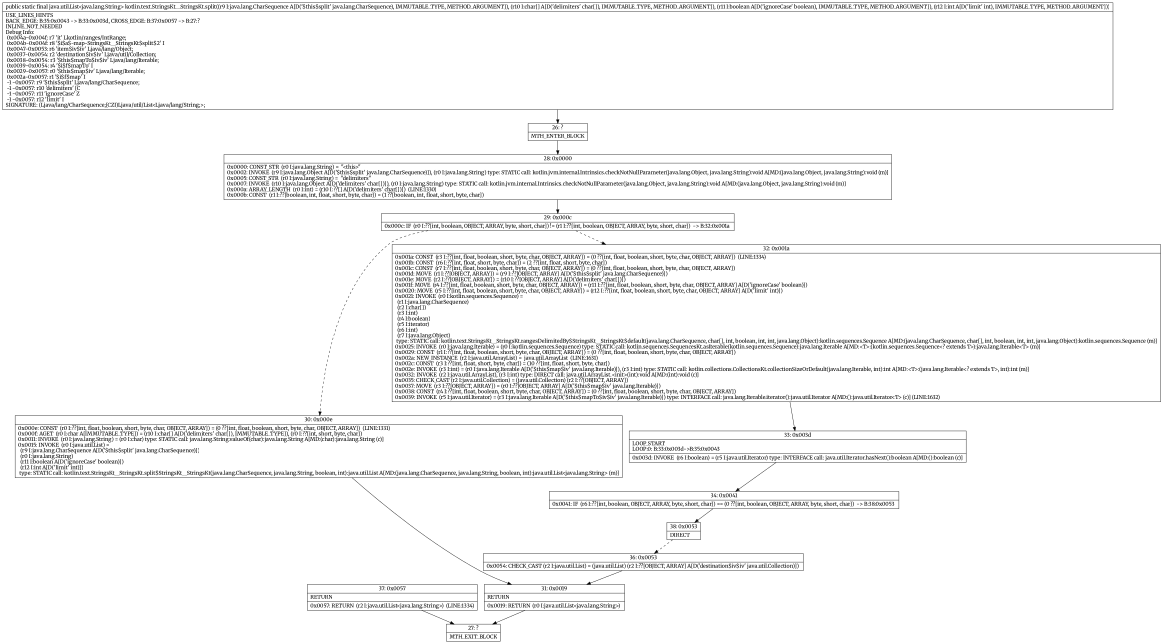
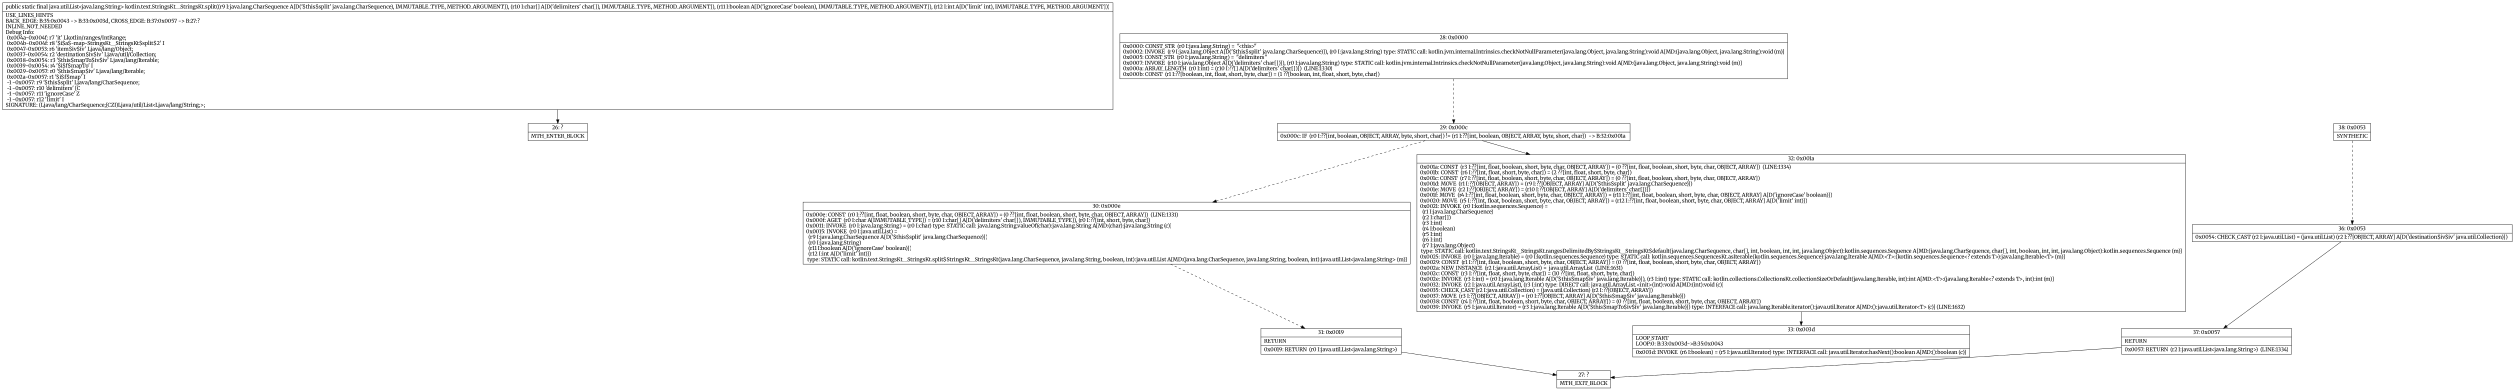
(558, 146) -> none
(558, 205) -> (1454, 99)
(589, 237) -> (1504, 147)
(412, 324) -> (1431, 234)
(724, 500) -> none
(680, 535) -> (2352, 136)
(426, 537) -> (1236, 295)
(606, 577) -> (2284, 284)
